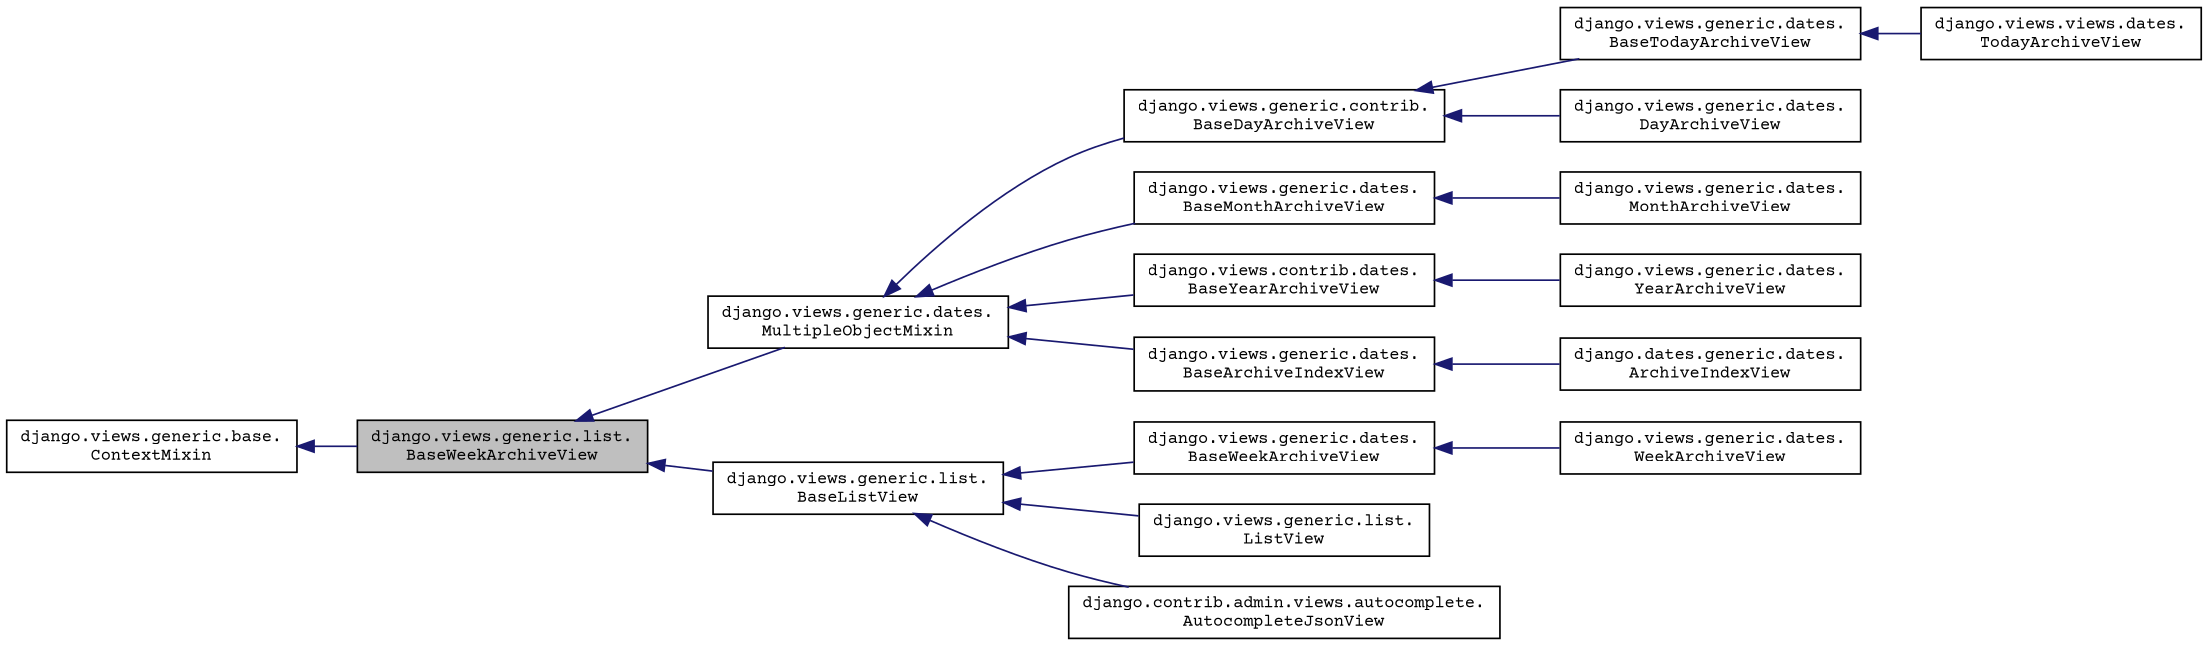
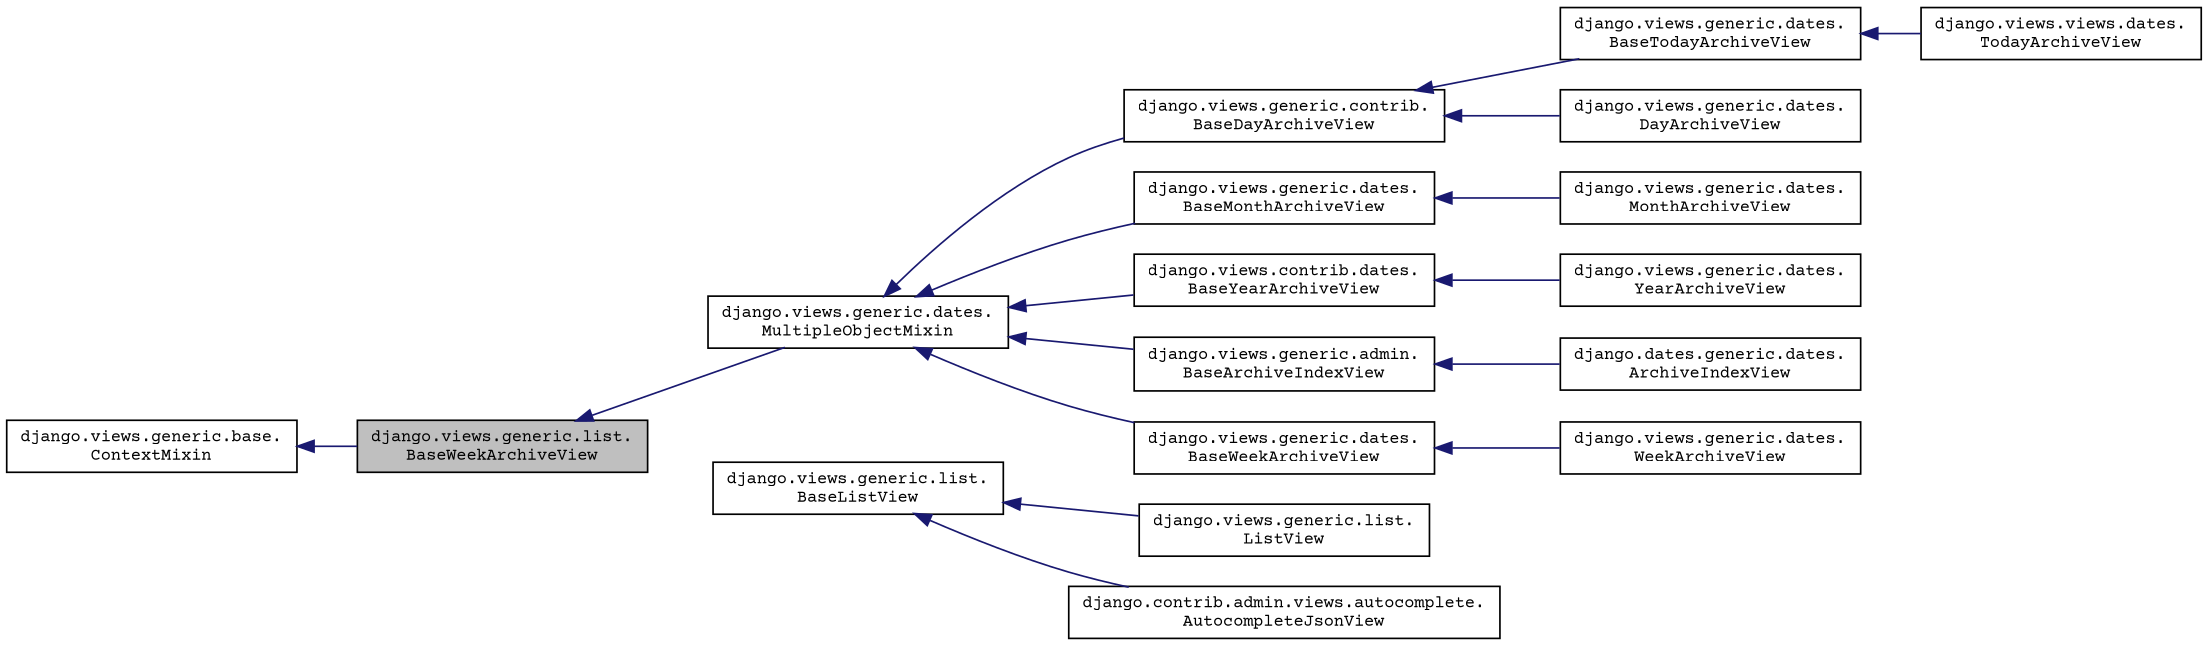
(1284, 364) -> (1284, 364)
(689, 468) -> none
(1077, 468) -> (1031, 394)
